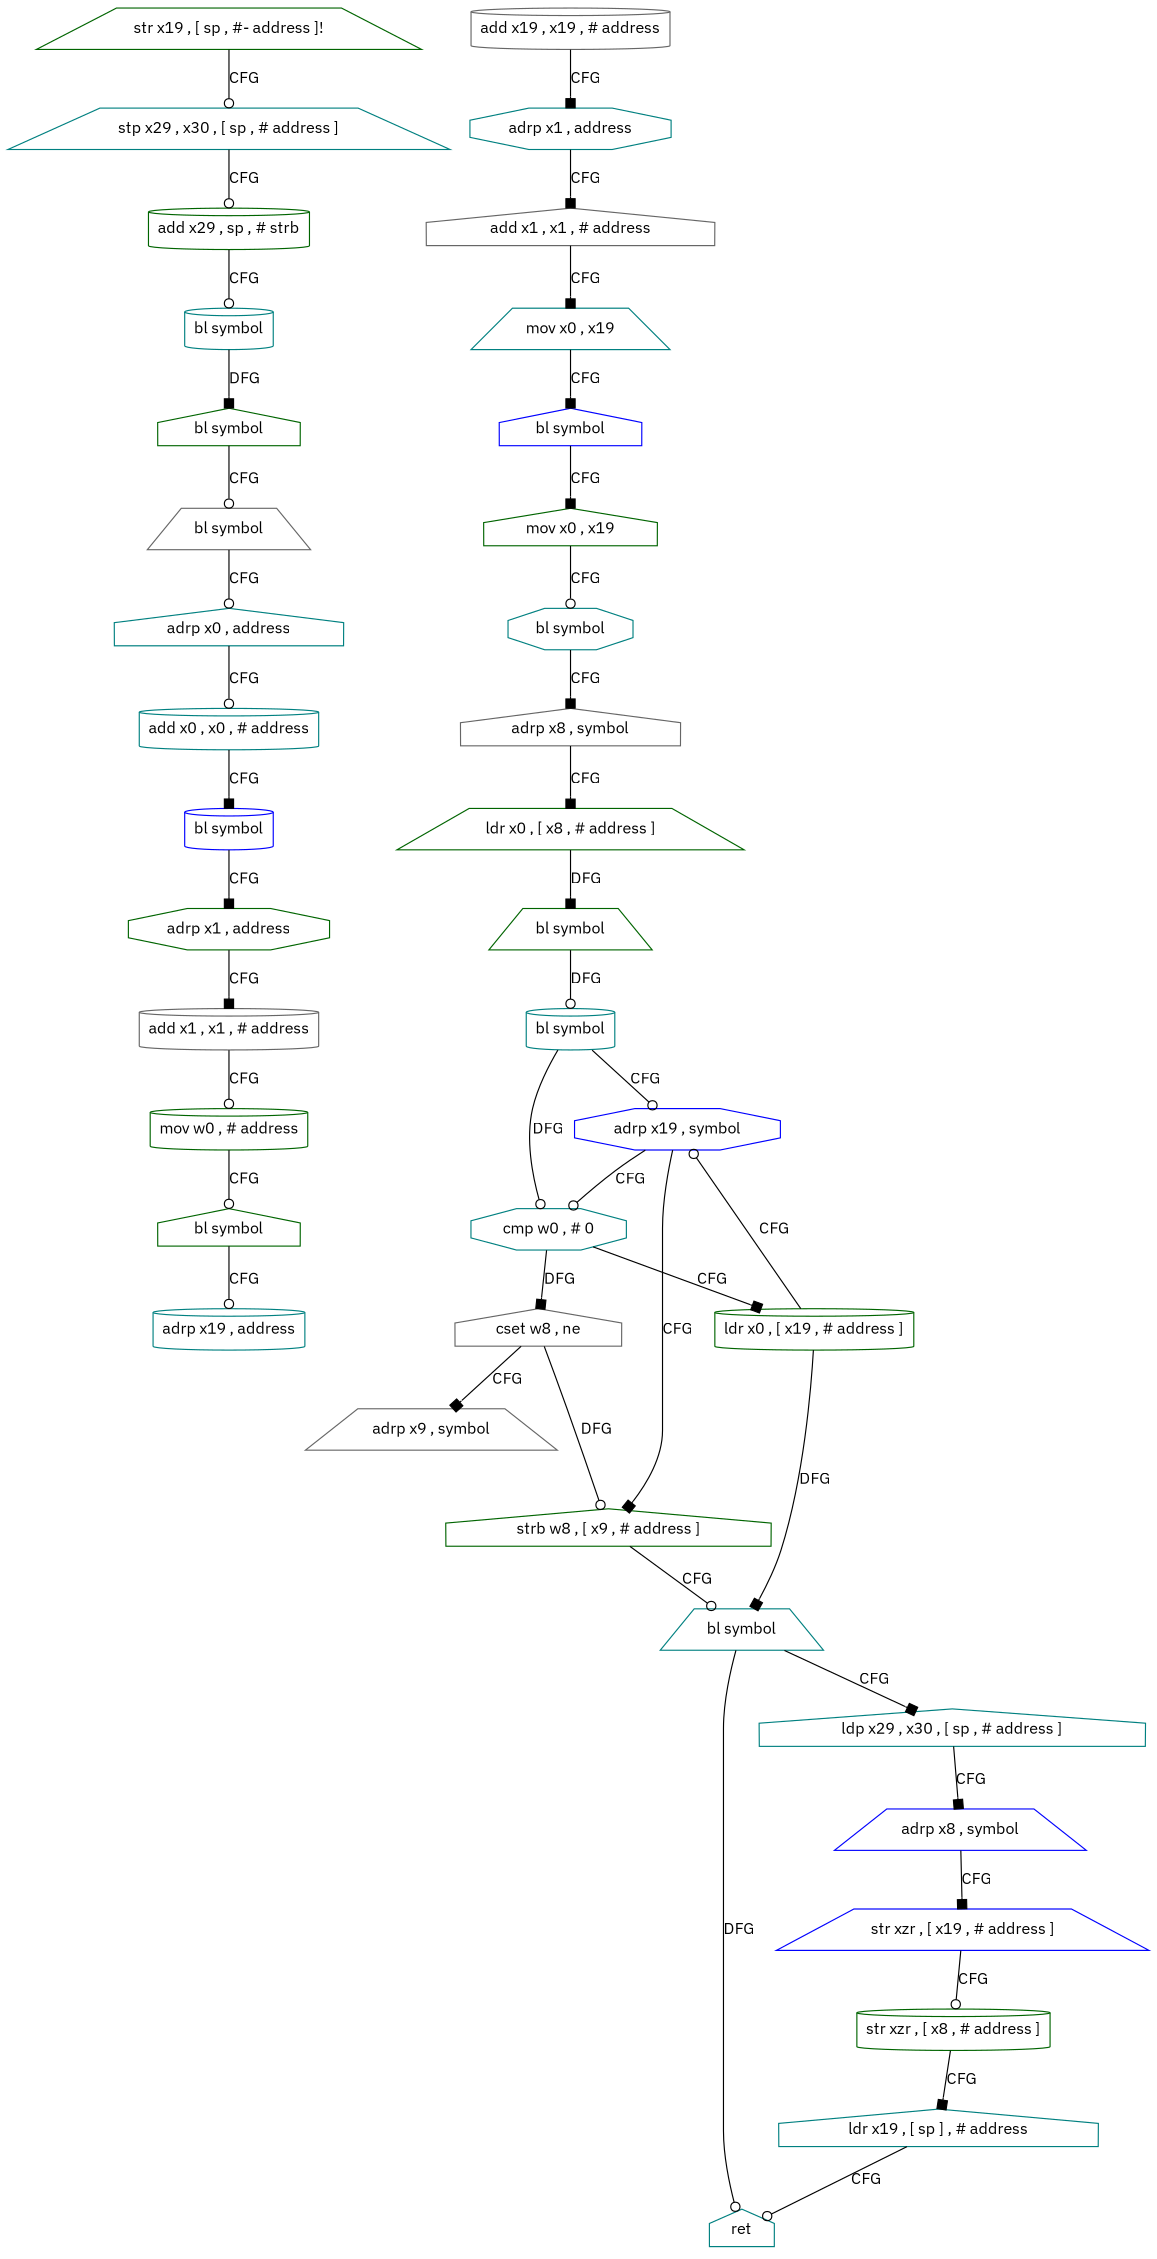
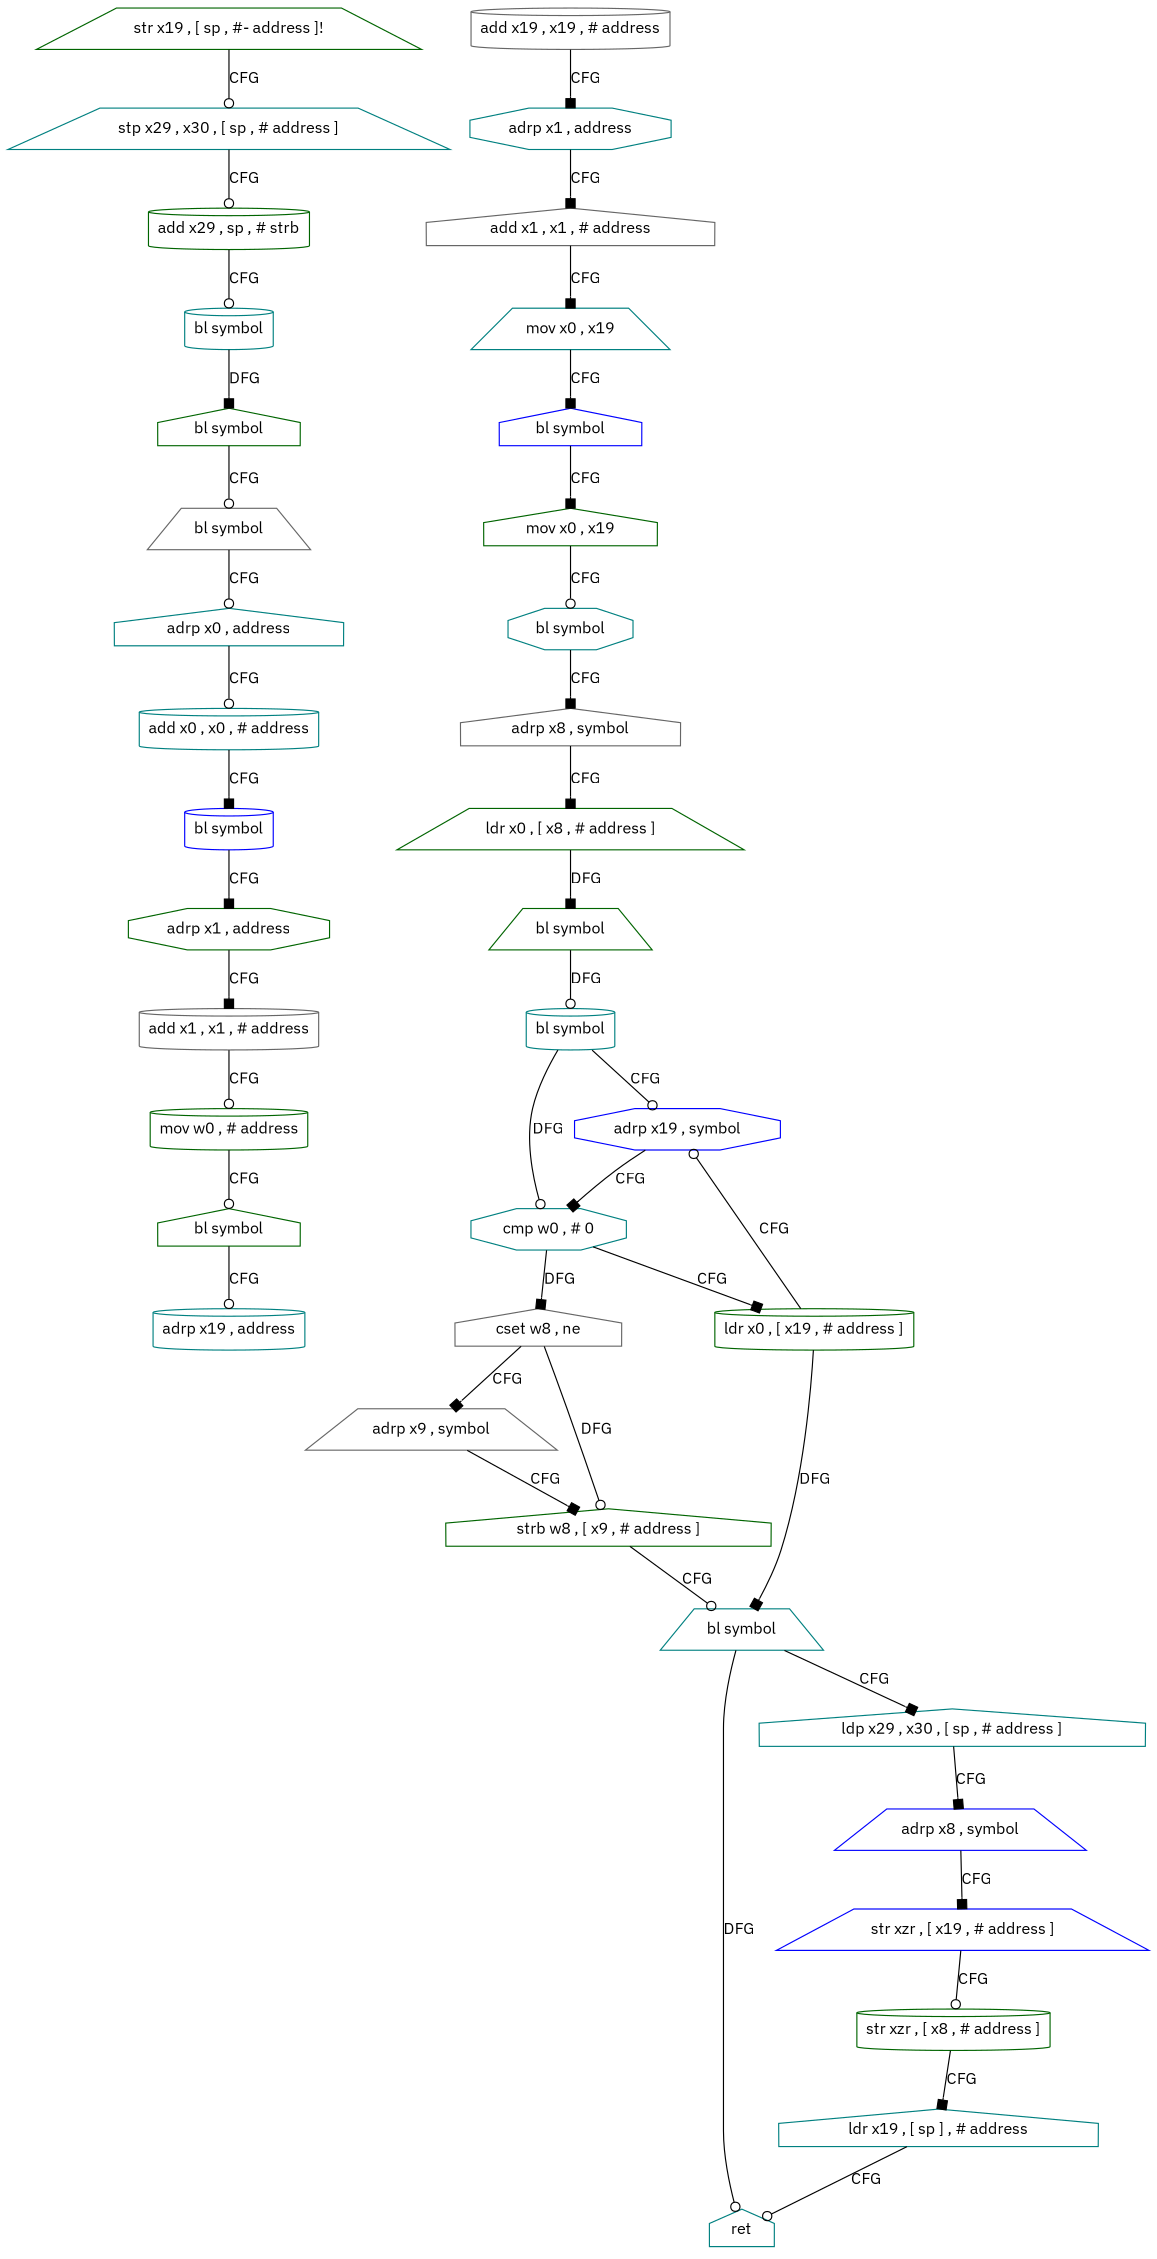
(610, 1175) -> (610, 1175)
(663, 1329) -> (517, 1478)
